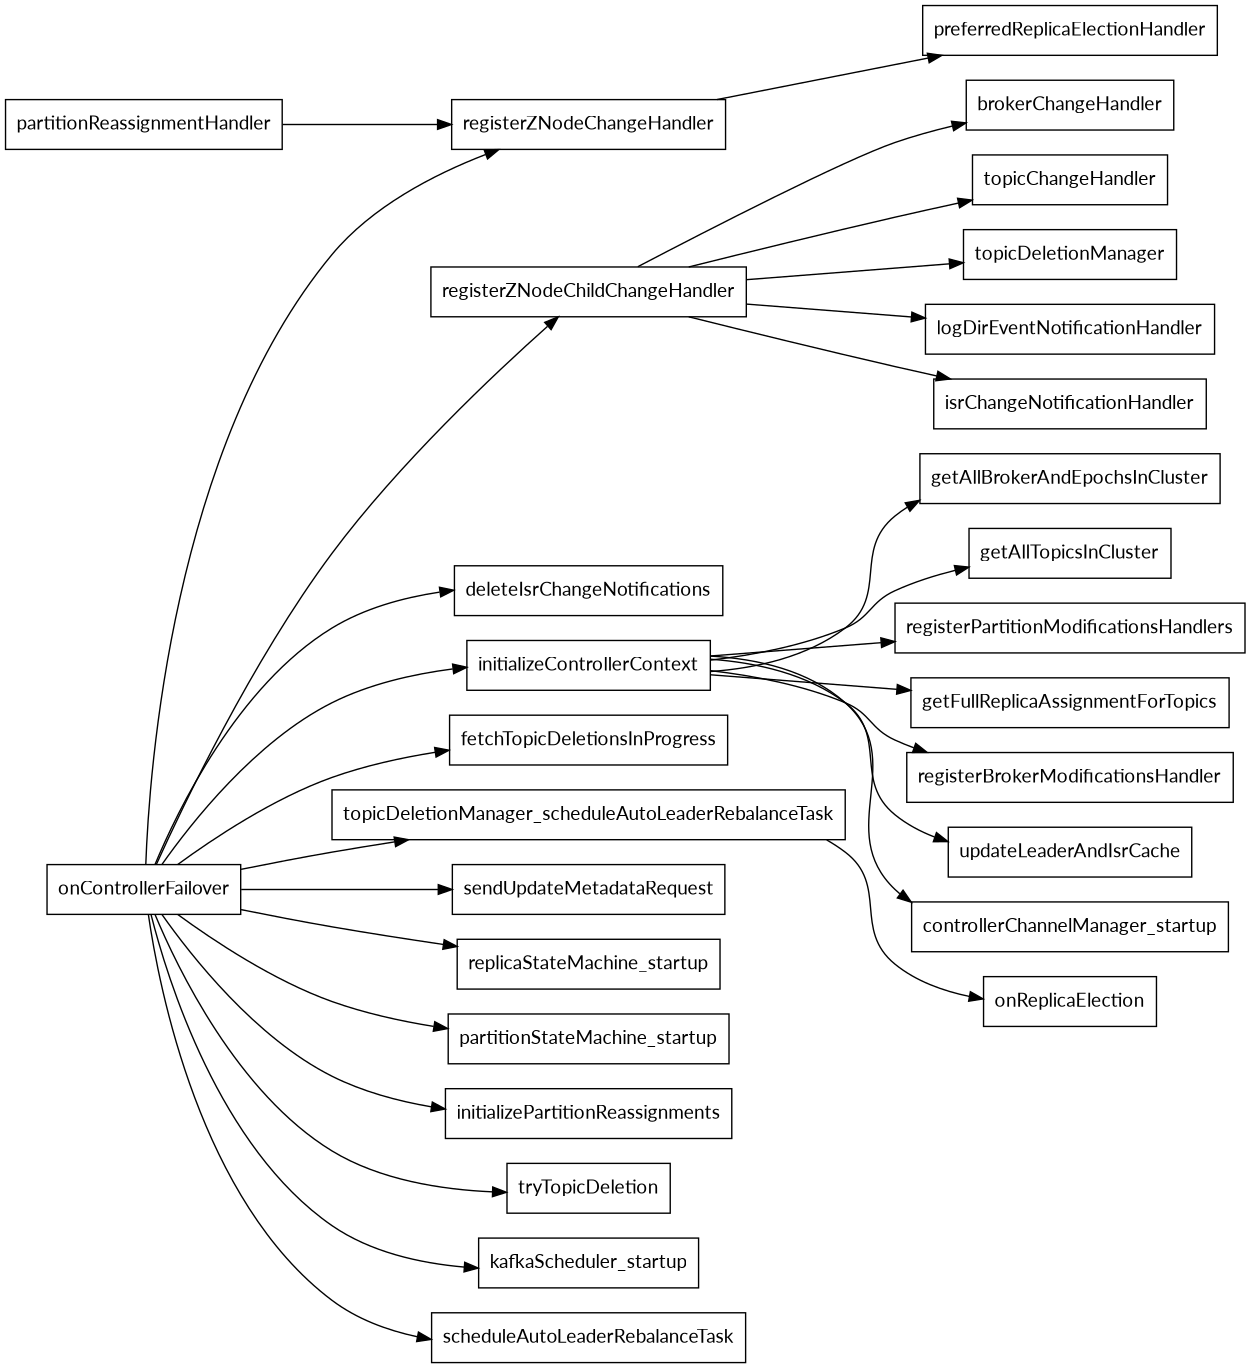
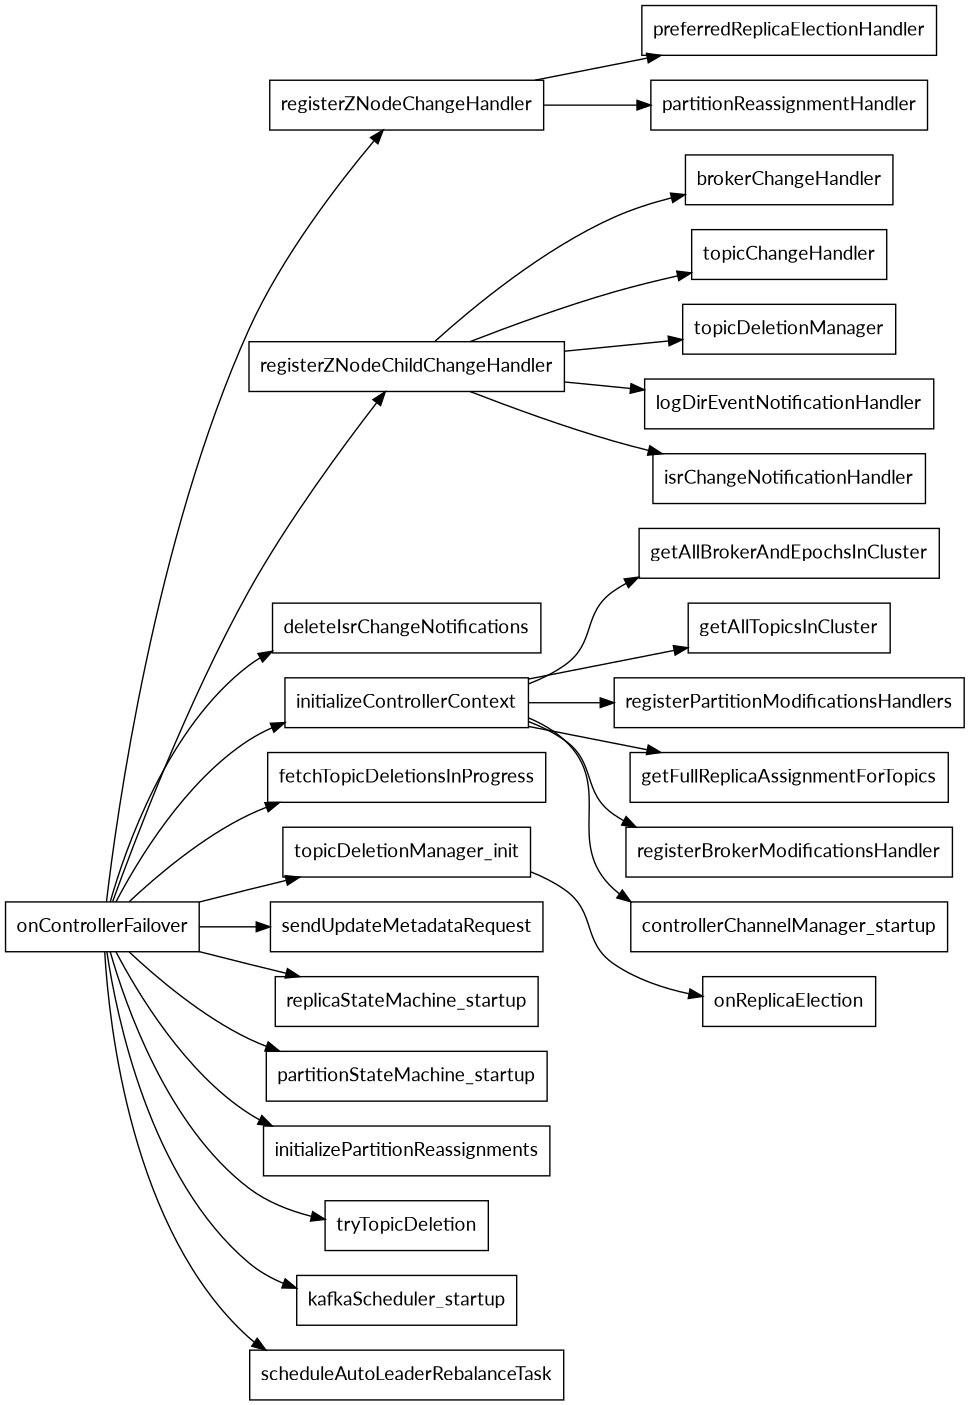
(360, 124) -> (590, 105)
(589, 815) -> (407, 852)
(1070, 852) -> none
